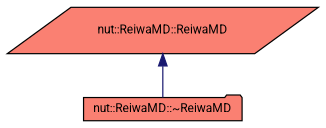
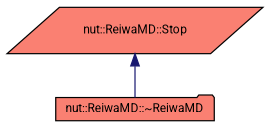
(163, 30) -> (135, 30)
